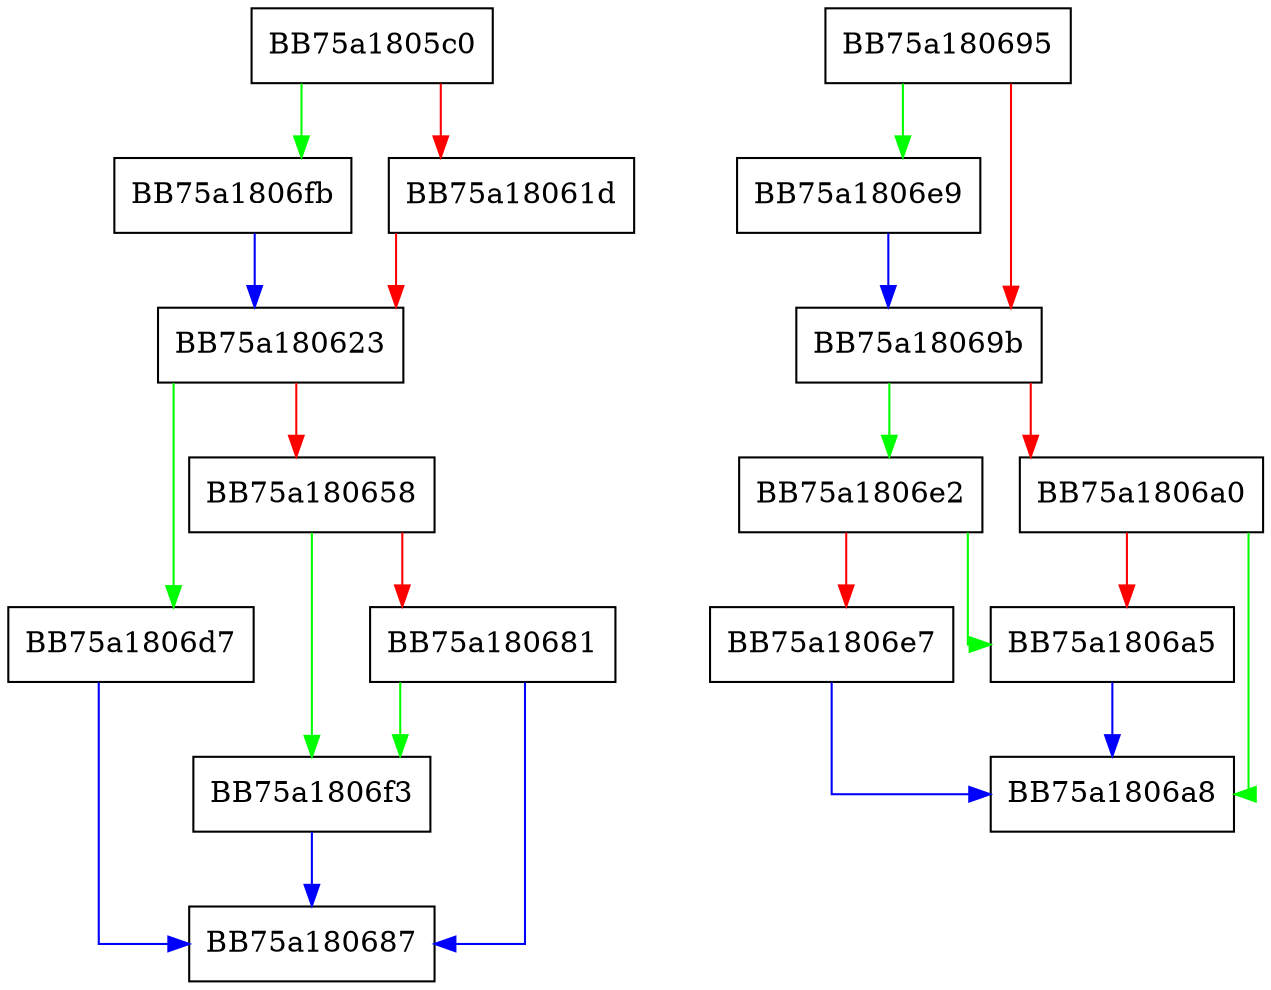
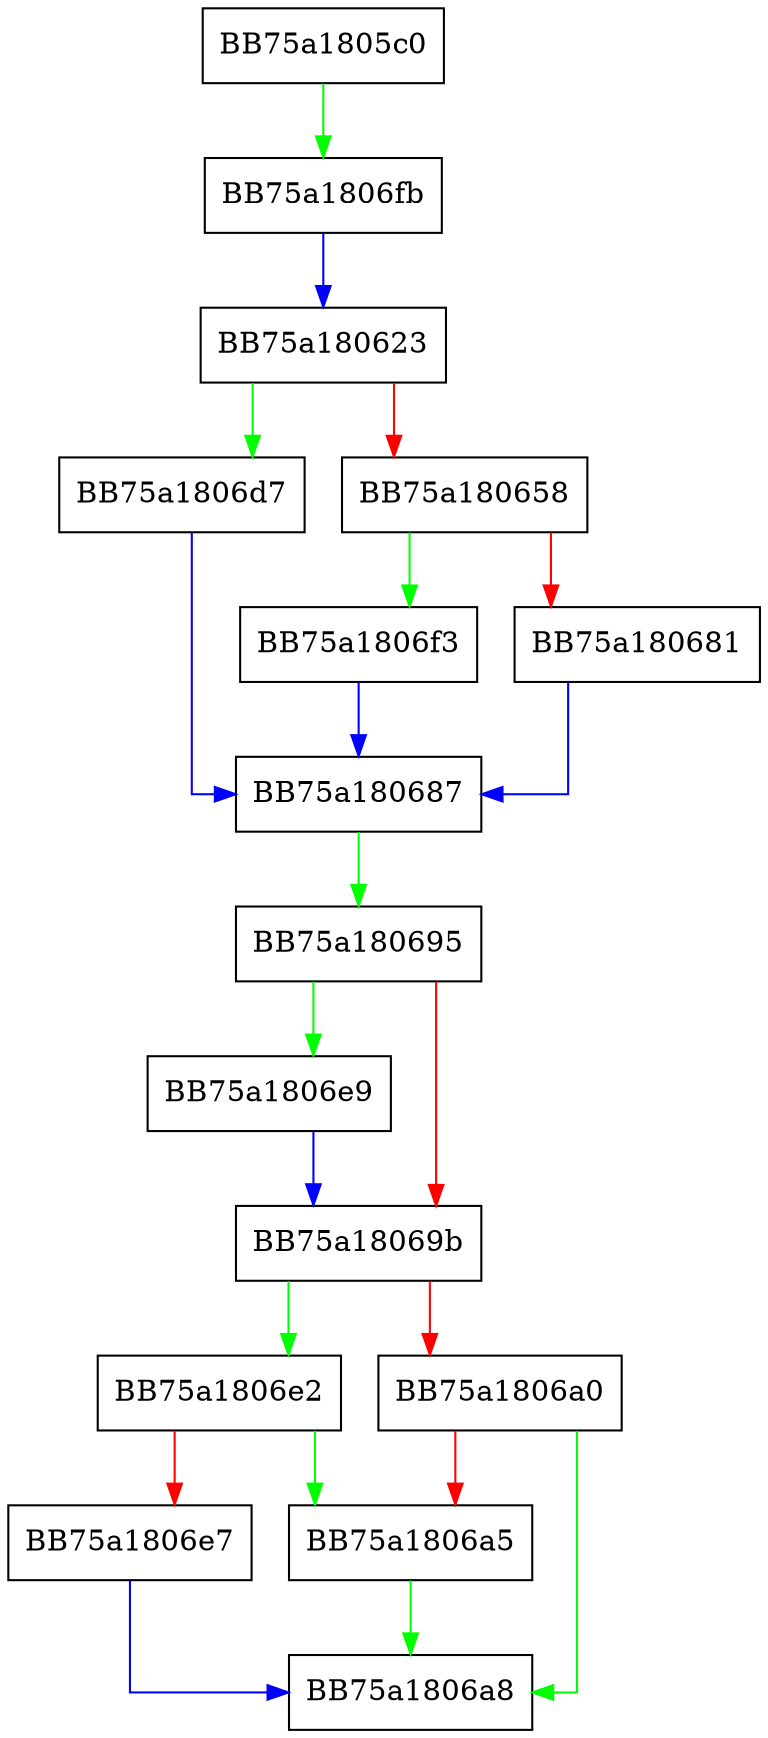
(511, 195) -> none
(400, 709) -> none
(1112, 709) -> (411, 1607)
none -> (359, 858)
